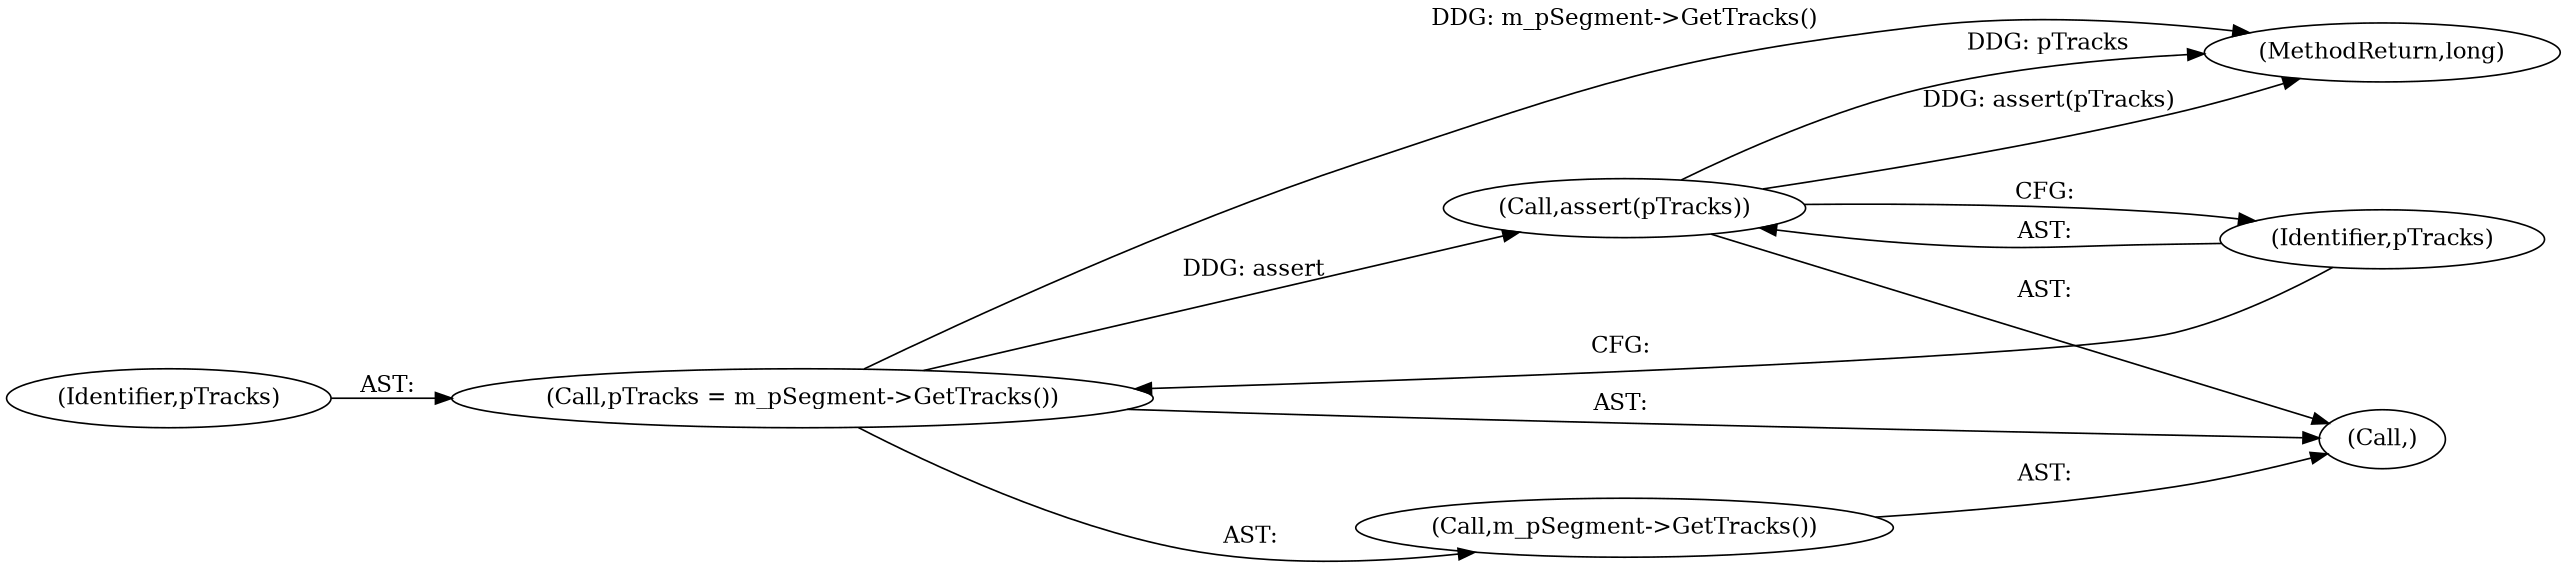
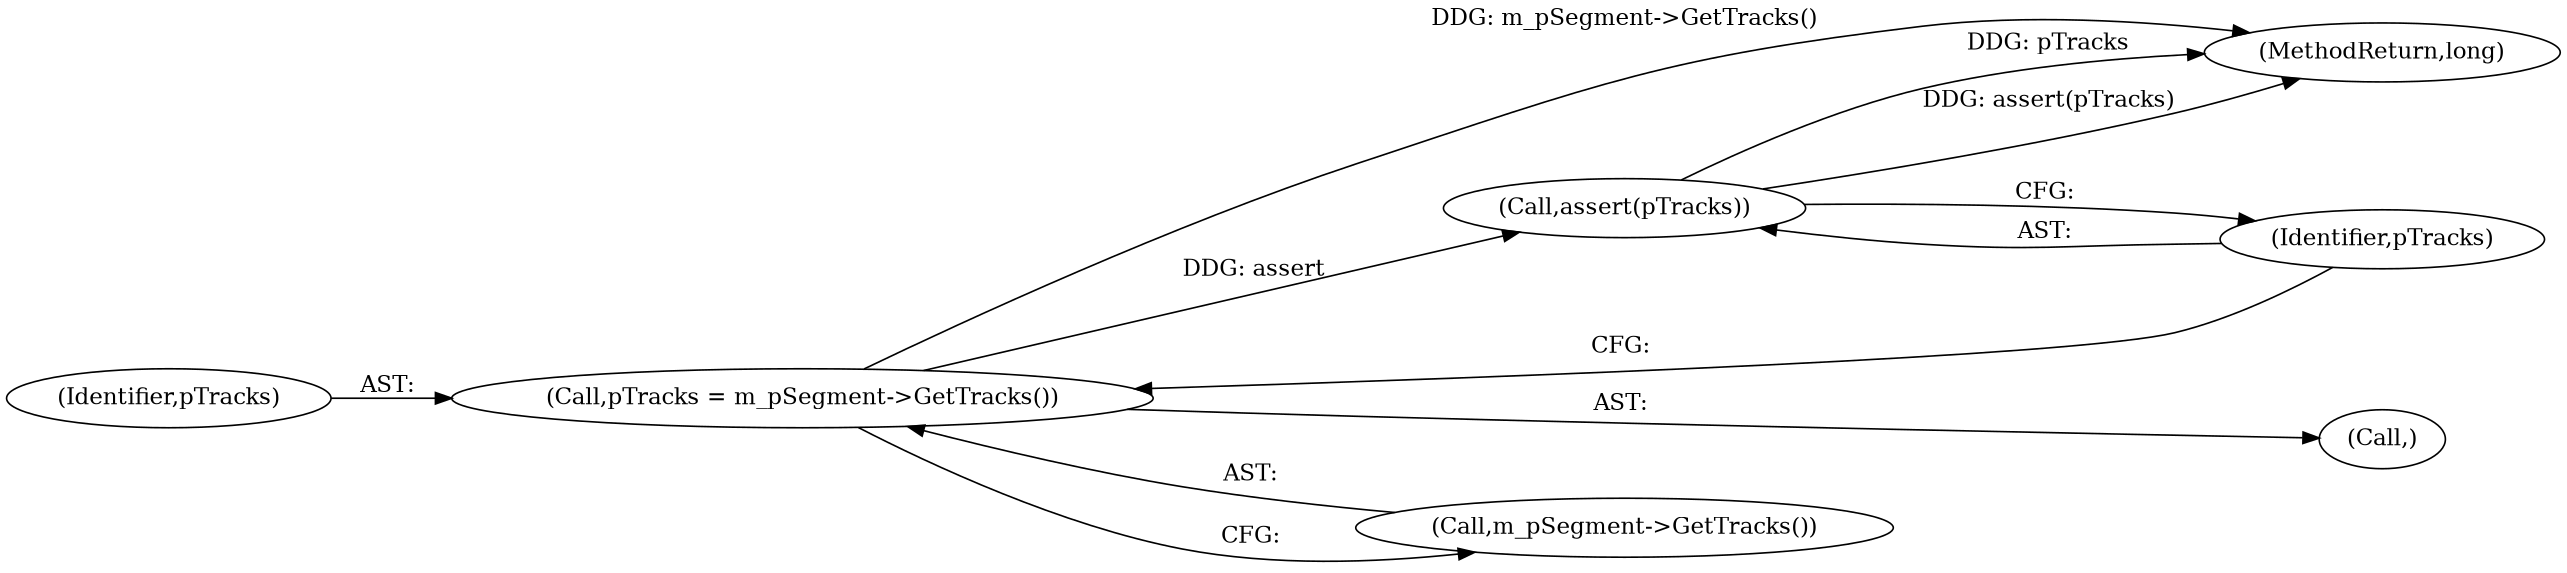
(2012, 326) -> none
(2095, 498) -> (1157, 482)
(1254, 537) -> (1254, 537)
